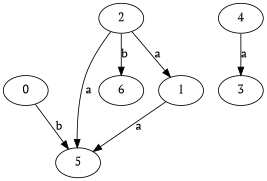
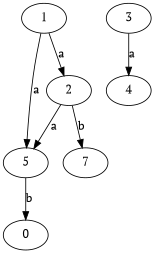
(241, 50) -> (129, 50)
(148, 51) -> (55, 50)
(121, 91) -> (86, 163)
(49, 123) -> (26, 195)
